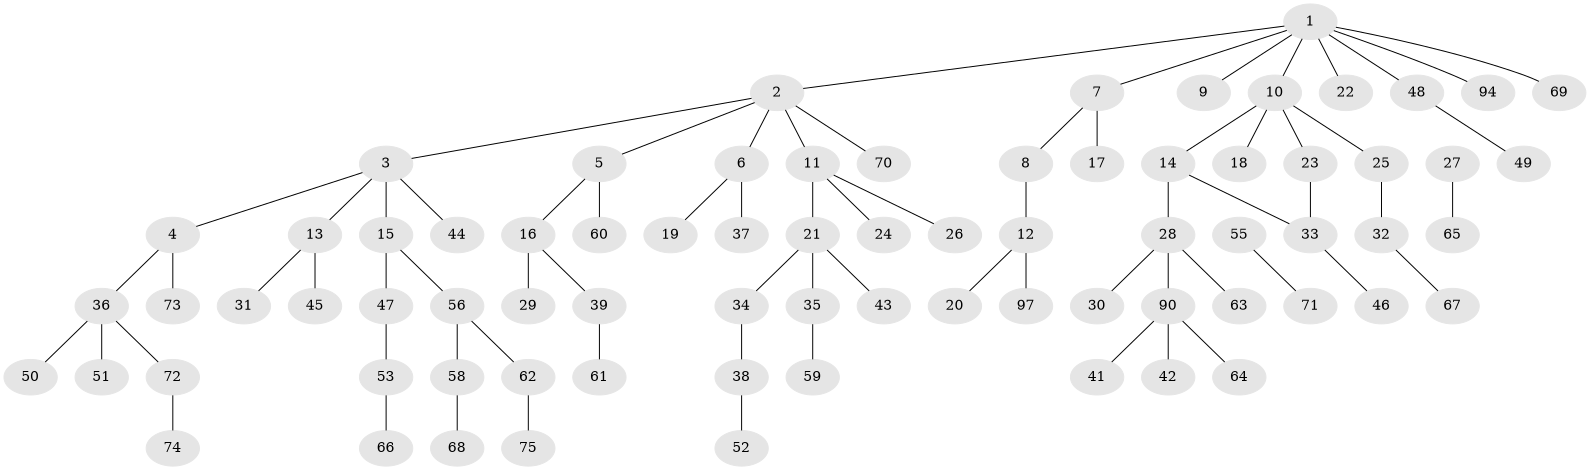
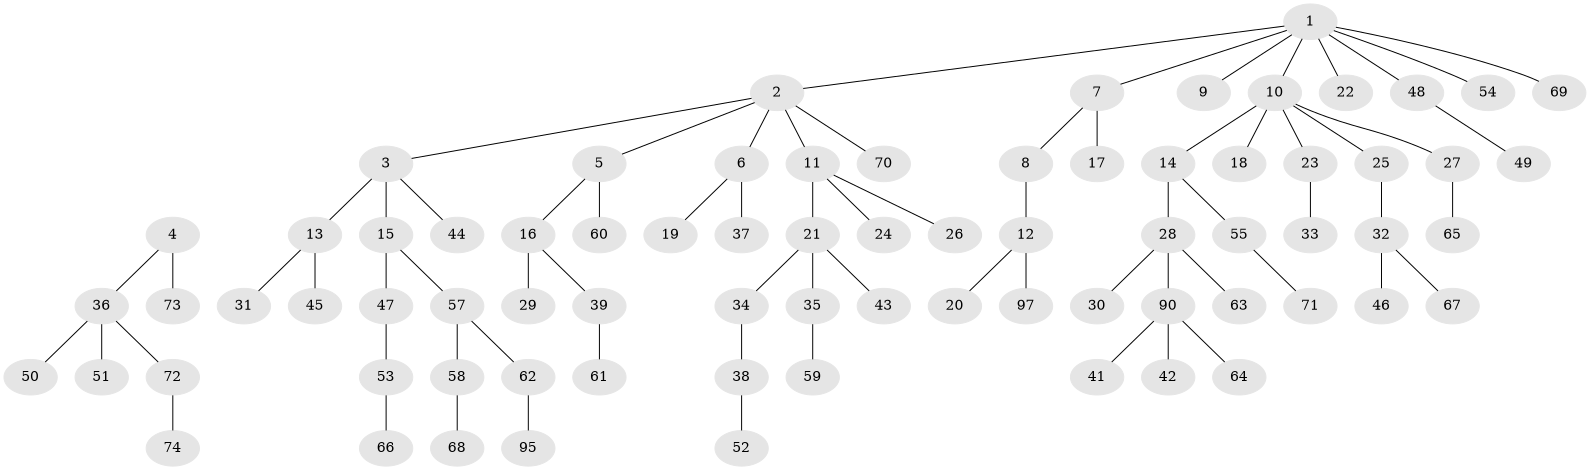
(1488, 93) -> (1488, 93)
none -> (1364, 128)
(1239, 199) -> (1204, 199)
(279, 200) -> none
(1346, 270) -> (1382, 271)
(457, 306) -> (457, 306)
(528, 448) -> (528, 448)
